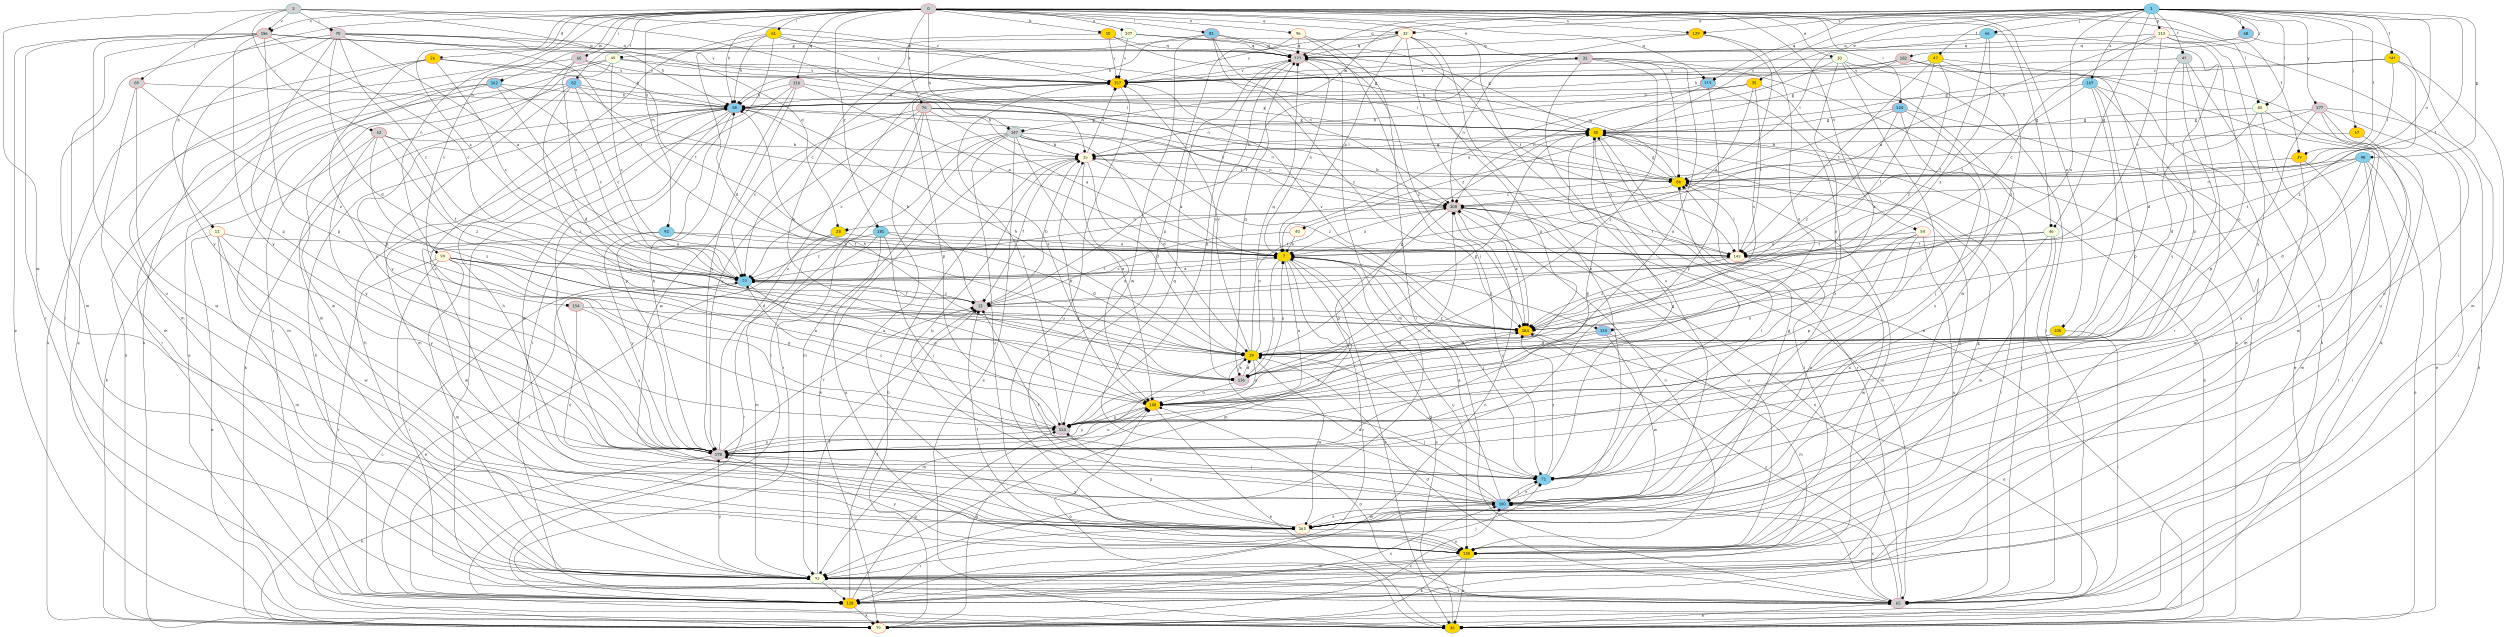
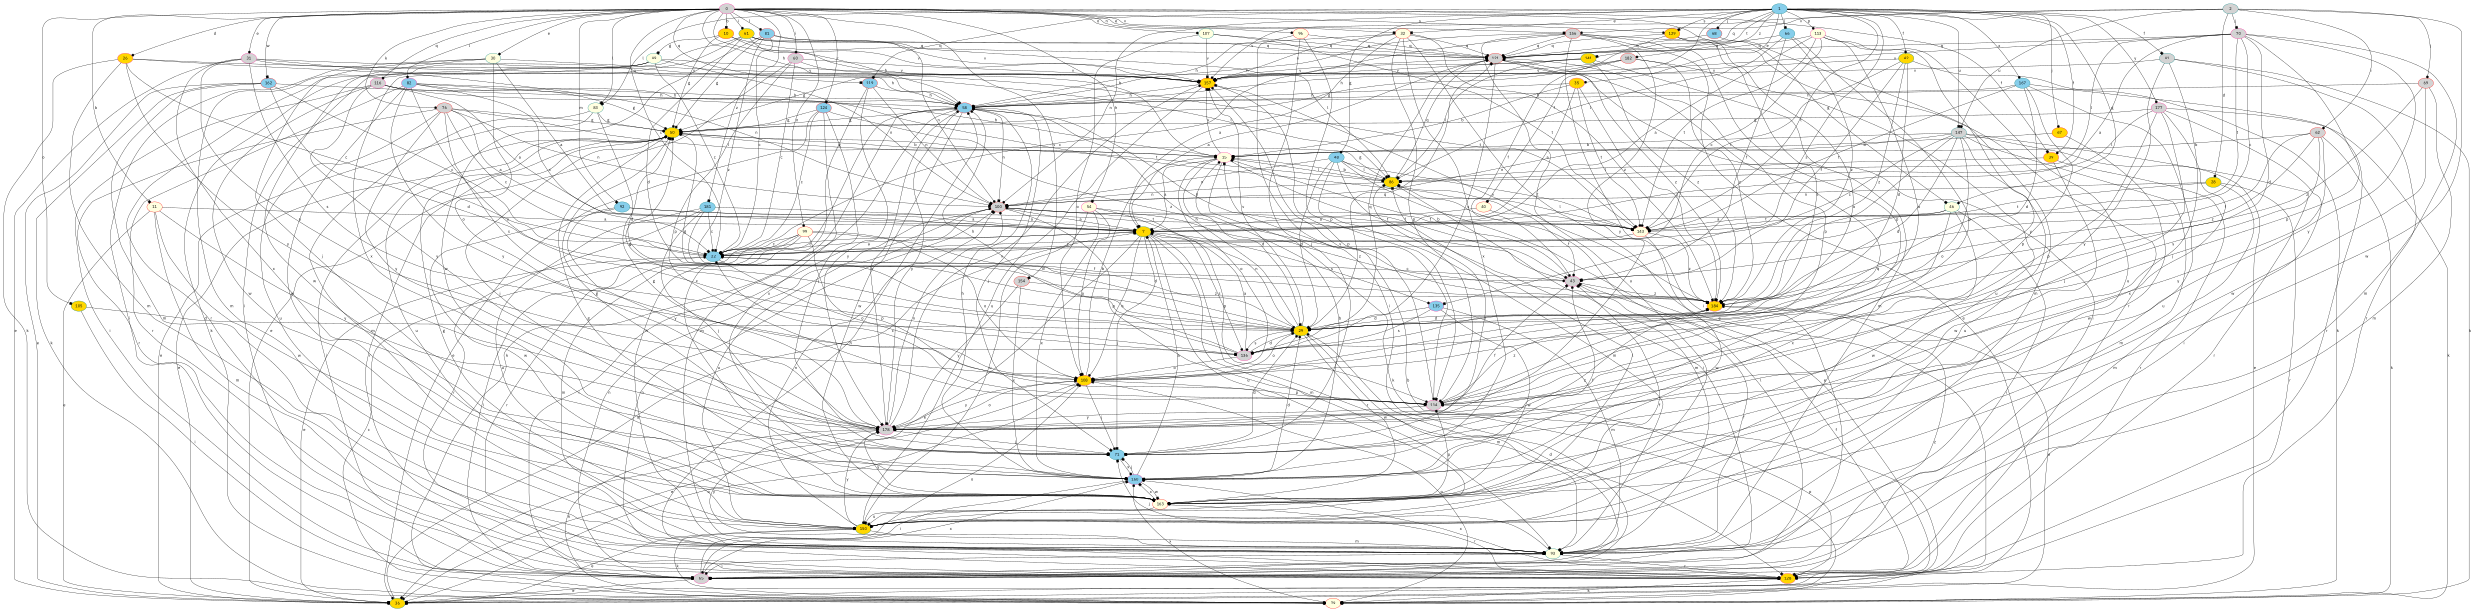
(1147, 217) -> (1577, 198)
(980, 306) -> (1573, 281)
